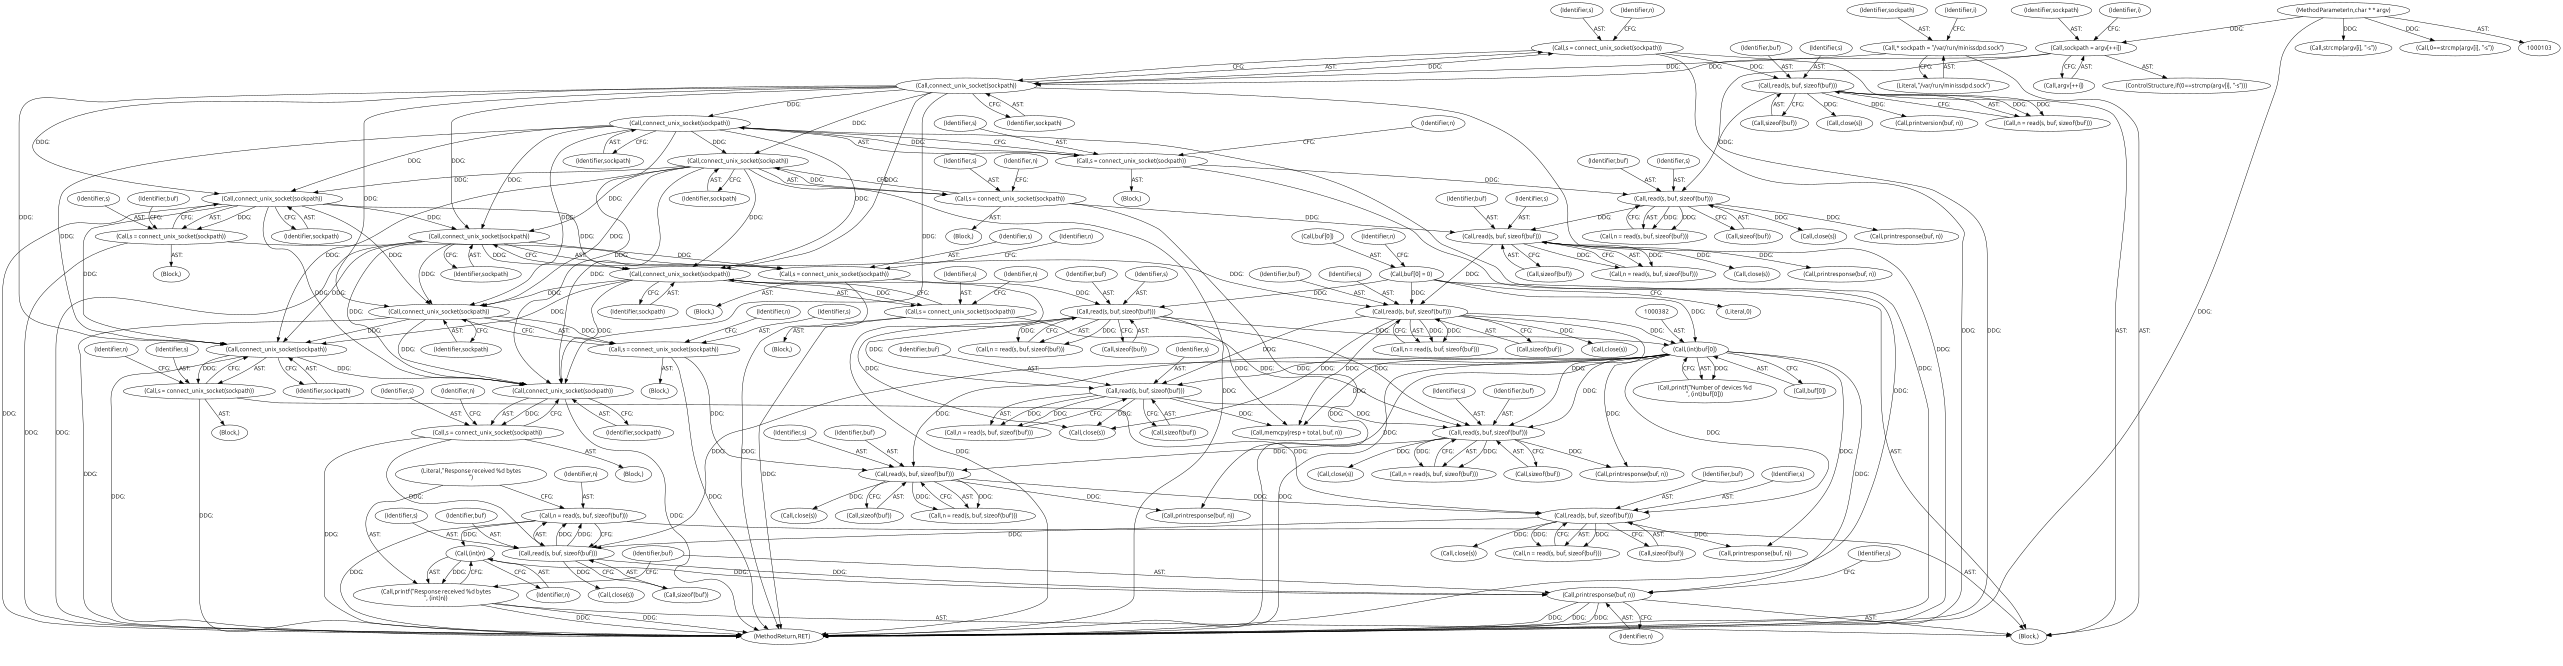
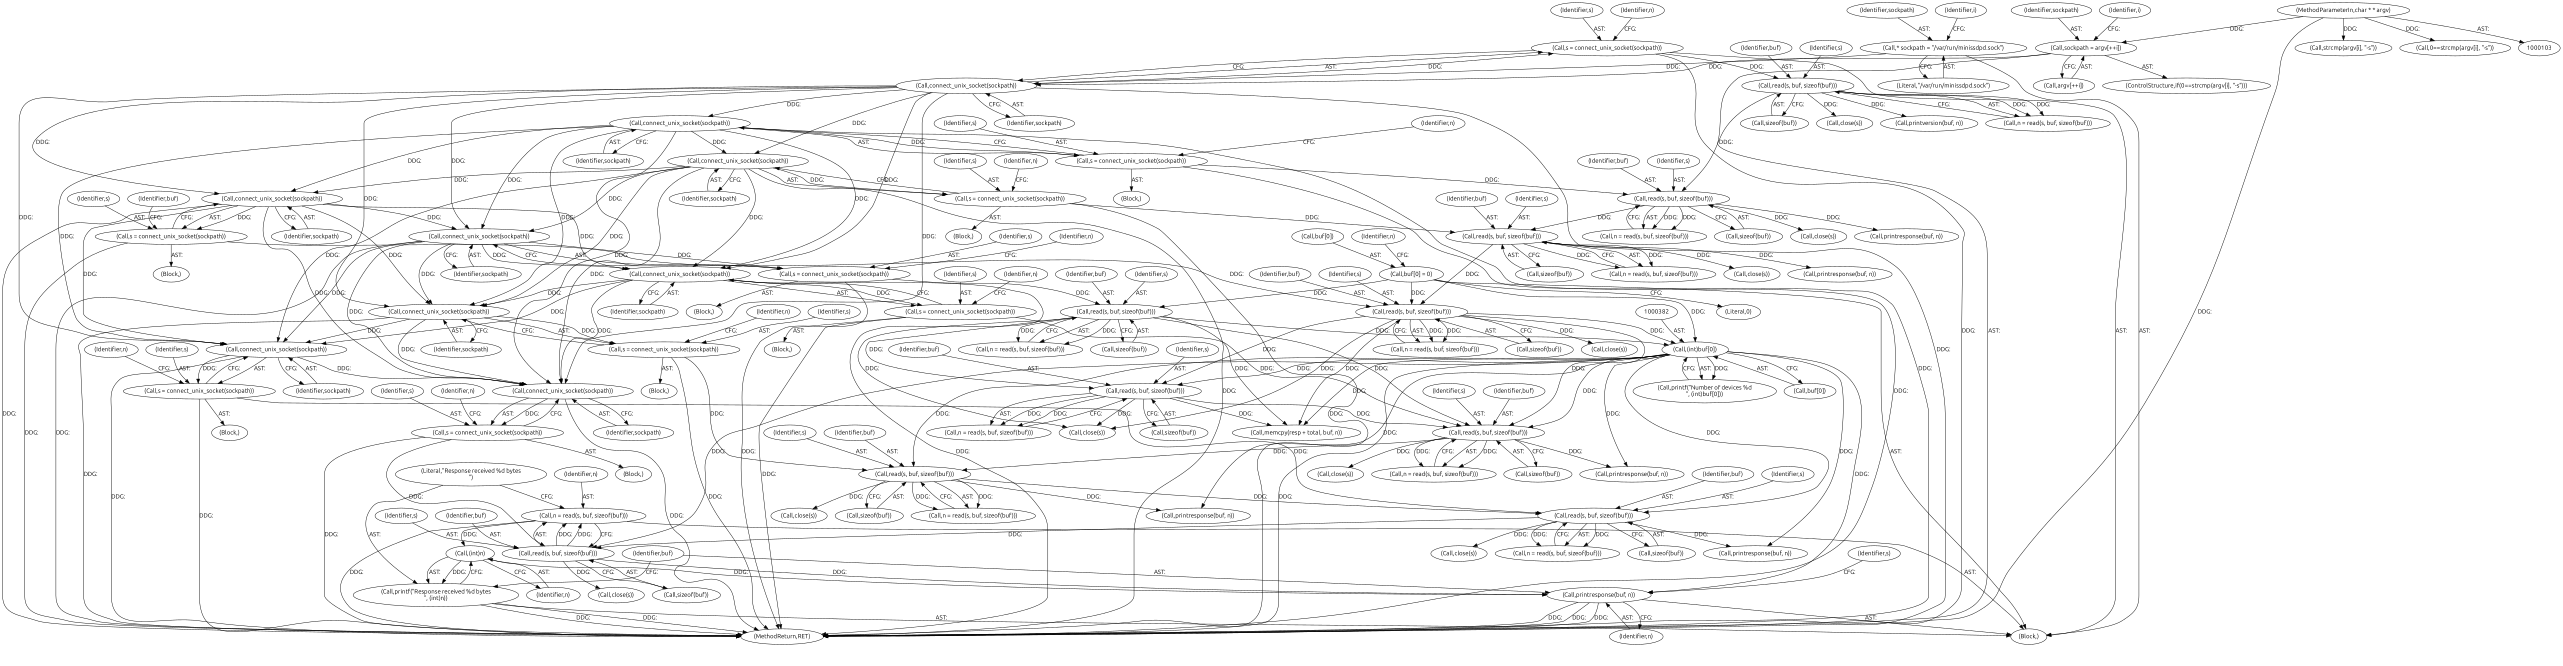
(1995, 331) -> (1995, 331)
